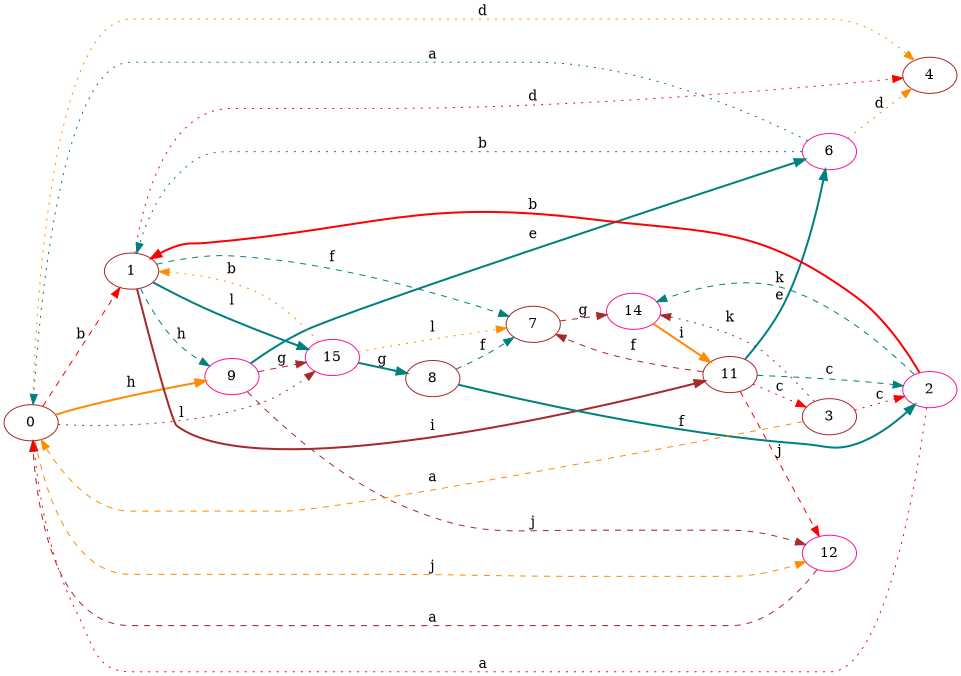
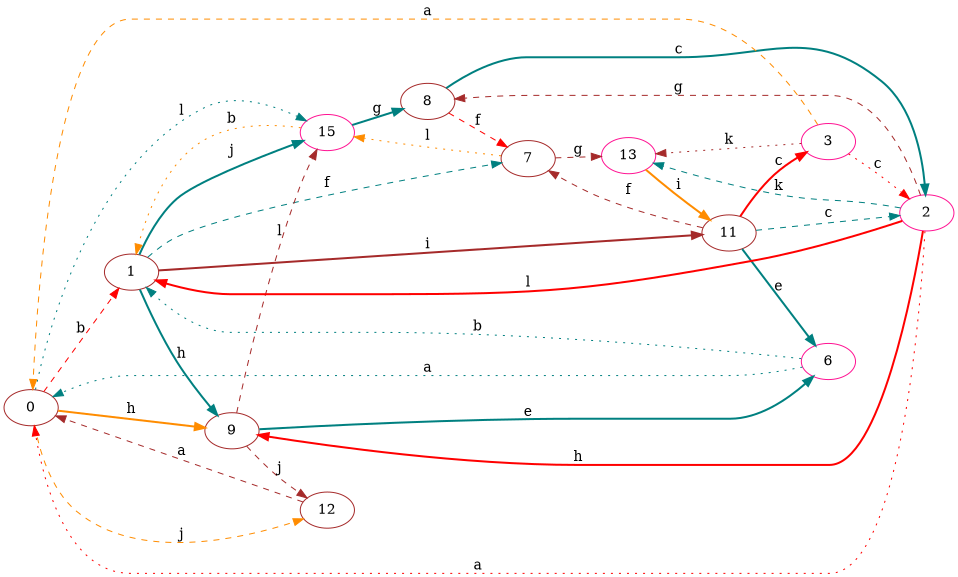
(930, 75) -> none
none -> (719, 95)
(533, 205) -> (528, 283)
(232, 301) -> (232, 151)
(634, 311) -> (629, 156)
(165, 329) -> (171, 351)
(427, 340) -> (433, 148)
(481, 357) -> (474, 127)
(282, 359) -> (280, 231)
(232, 377) -> (232, 431)
(775, 394) -> (765, 183)
(829, 417) -> (828, 142)
(187, 420) -> (116, 189)
(682, 422) -> (679, 50)
(777, 459) -> none
none -> (679, 465)
(829, 553) -> (327, 510)
